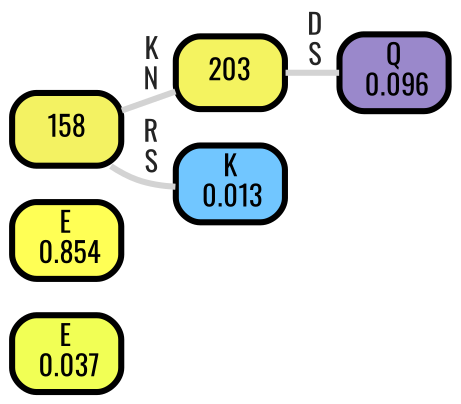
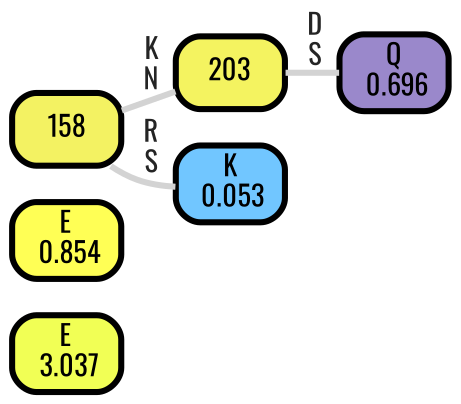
(394, 73) -> (394, 73)
(230, 184) -> (230, 184)
(67, 354) -> (67, 354)
